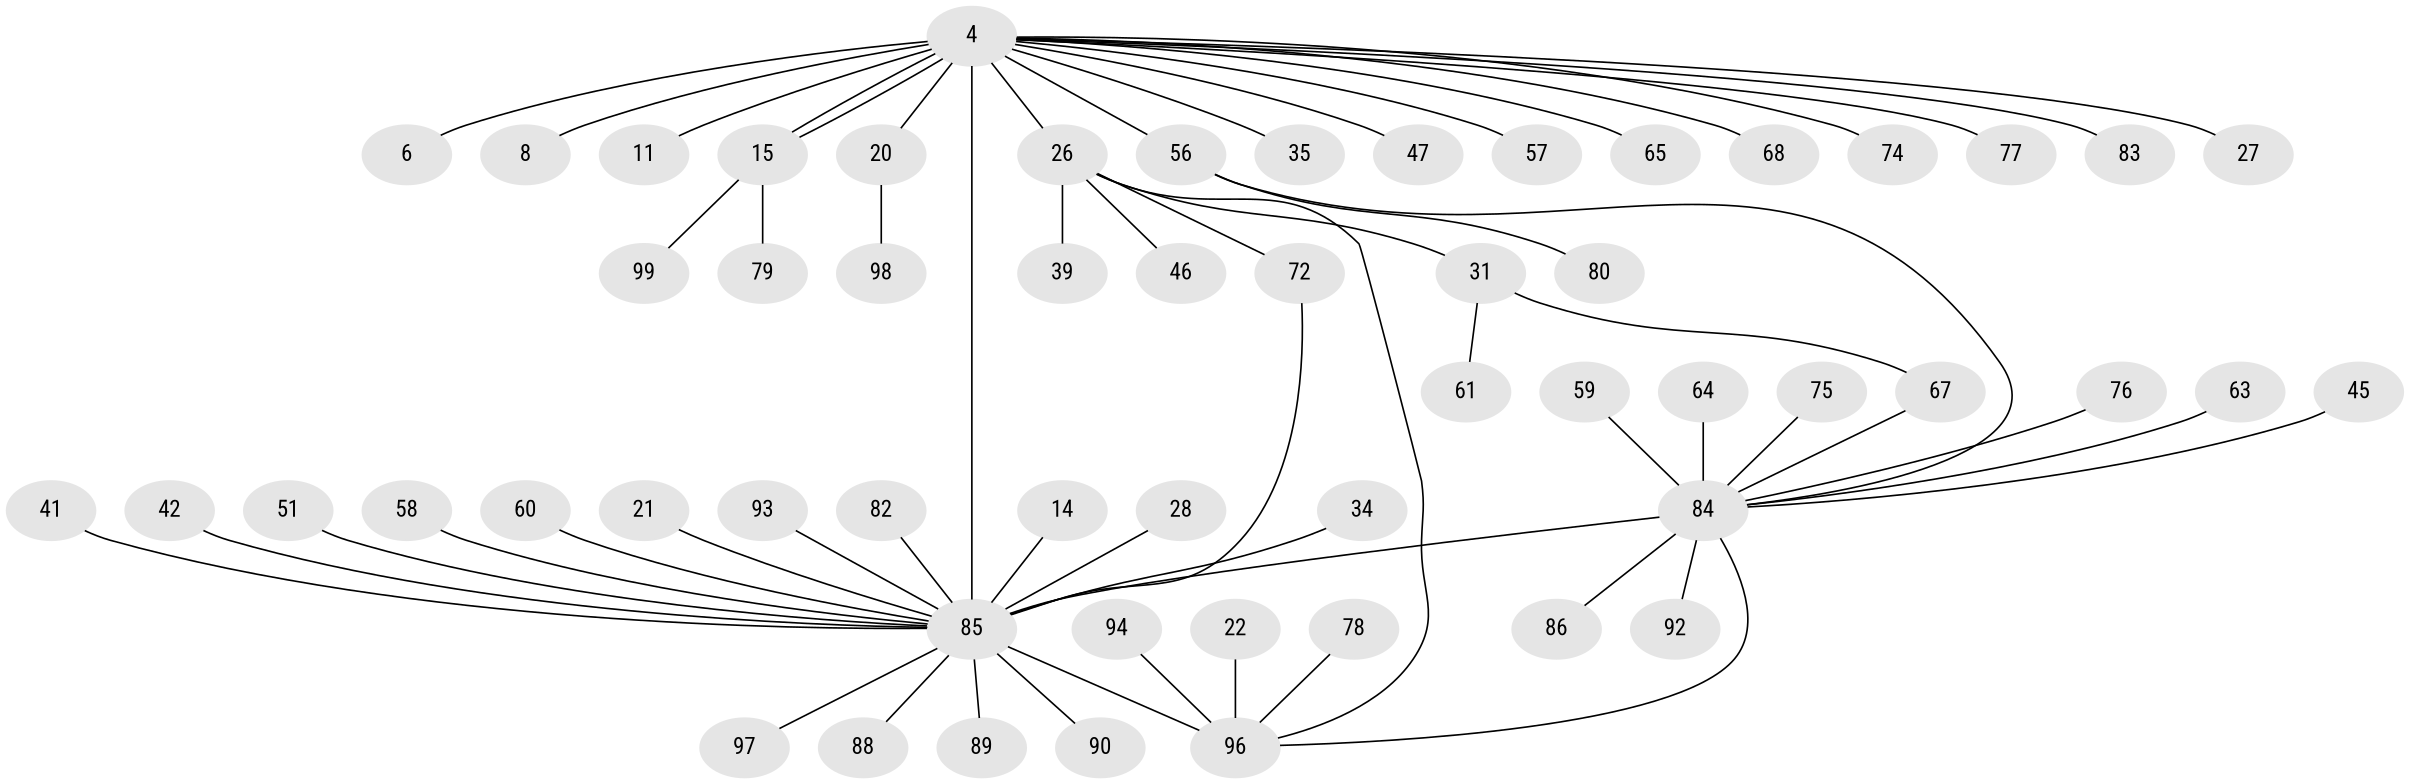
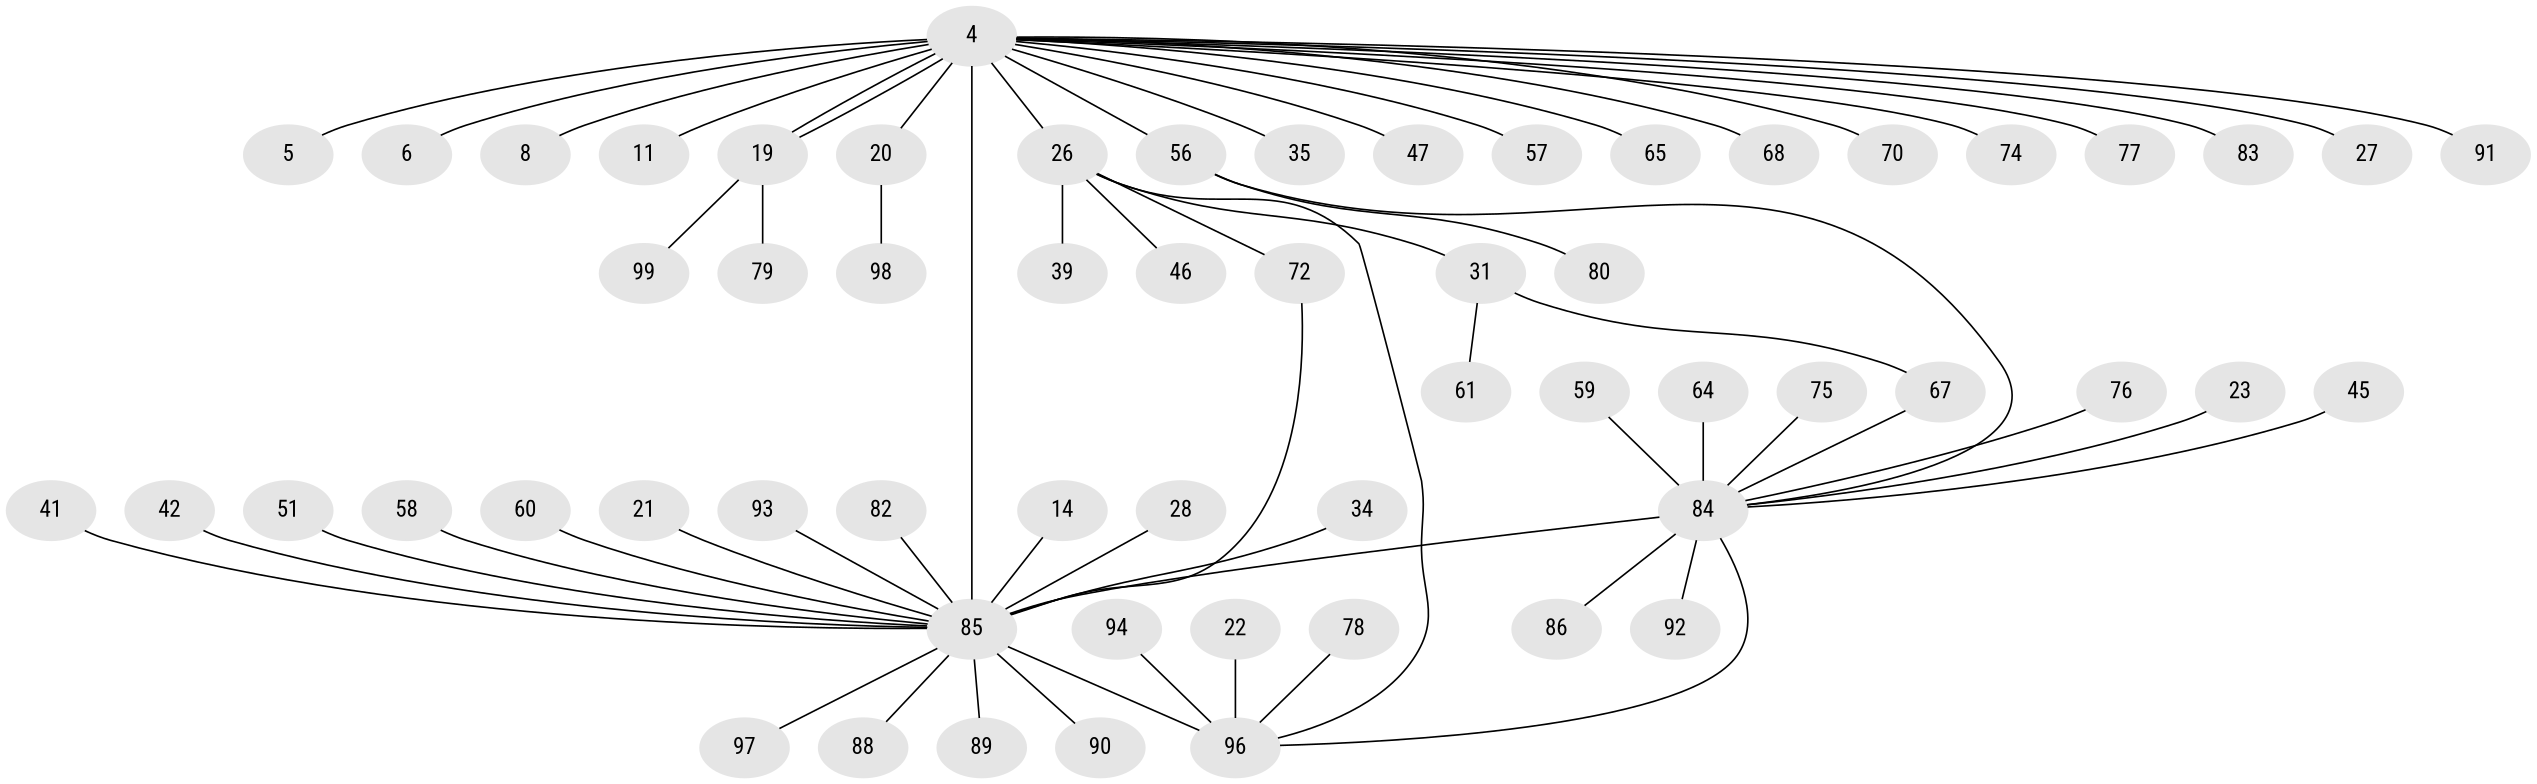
none -> (288, 155)
(763, 155) -> (763, 155)
none -> (1893, 155)
none -> (2486, 155)
(2240, 392) -> (2240, 392)
